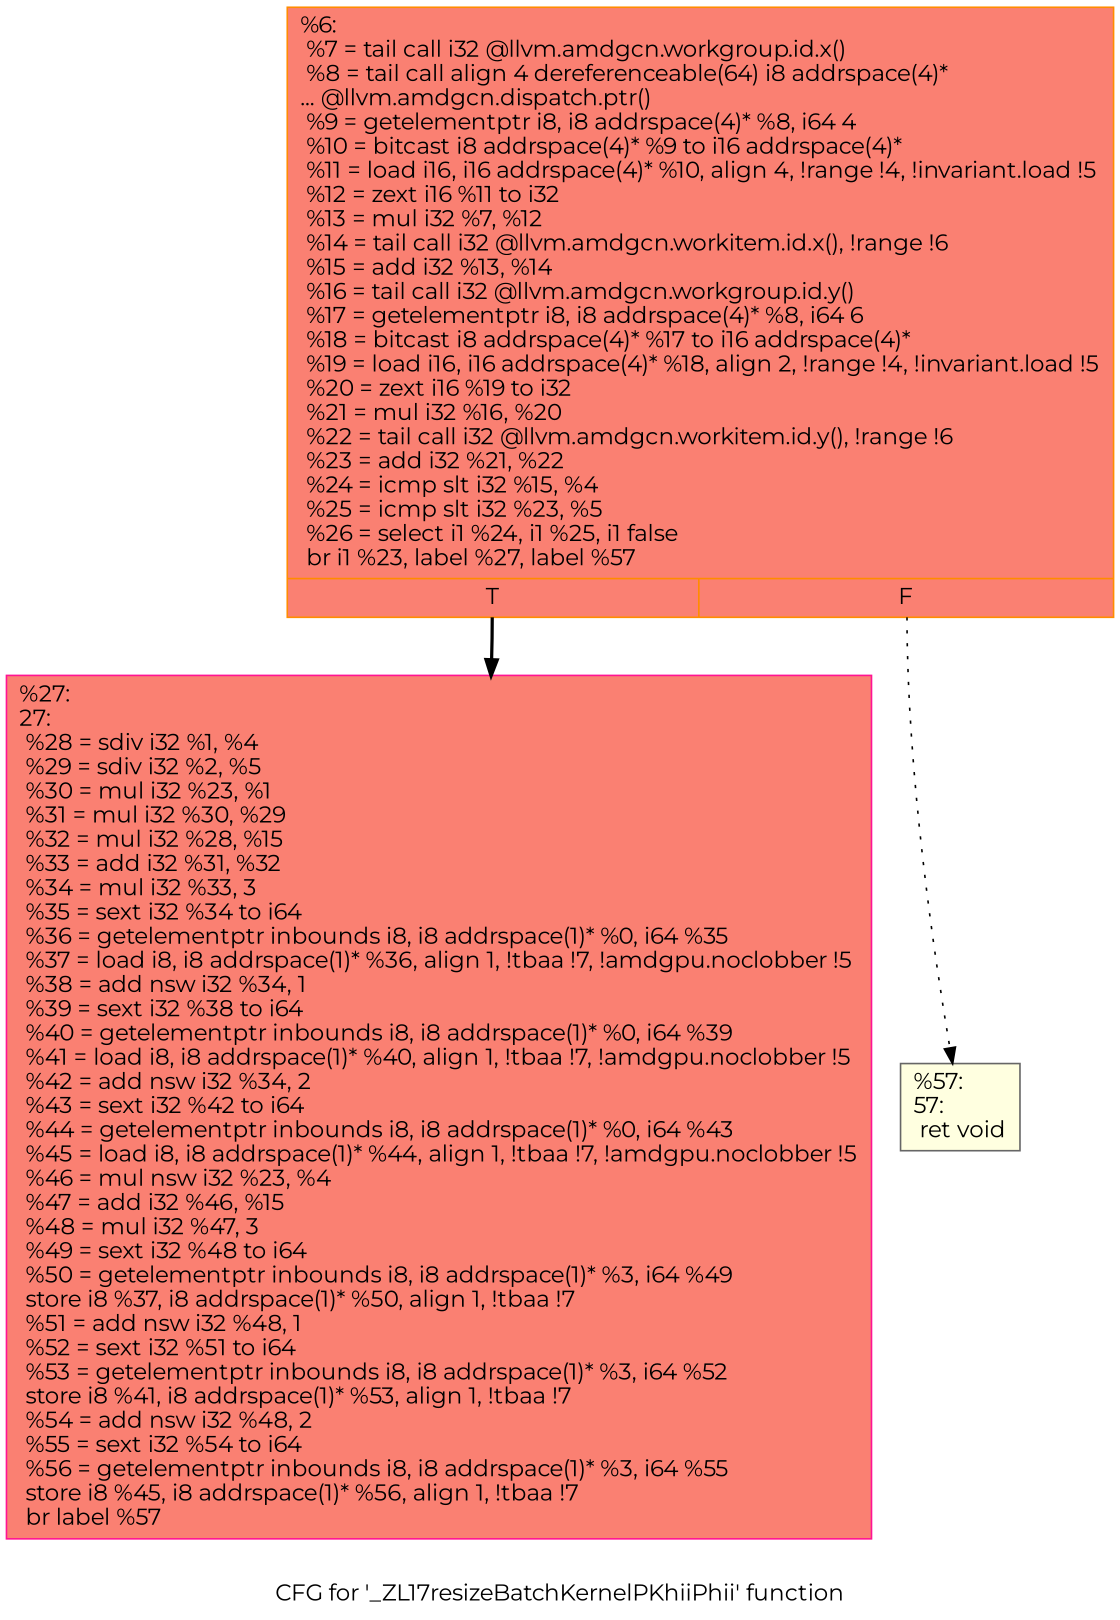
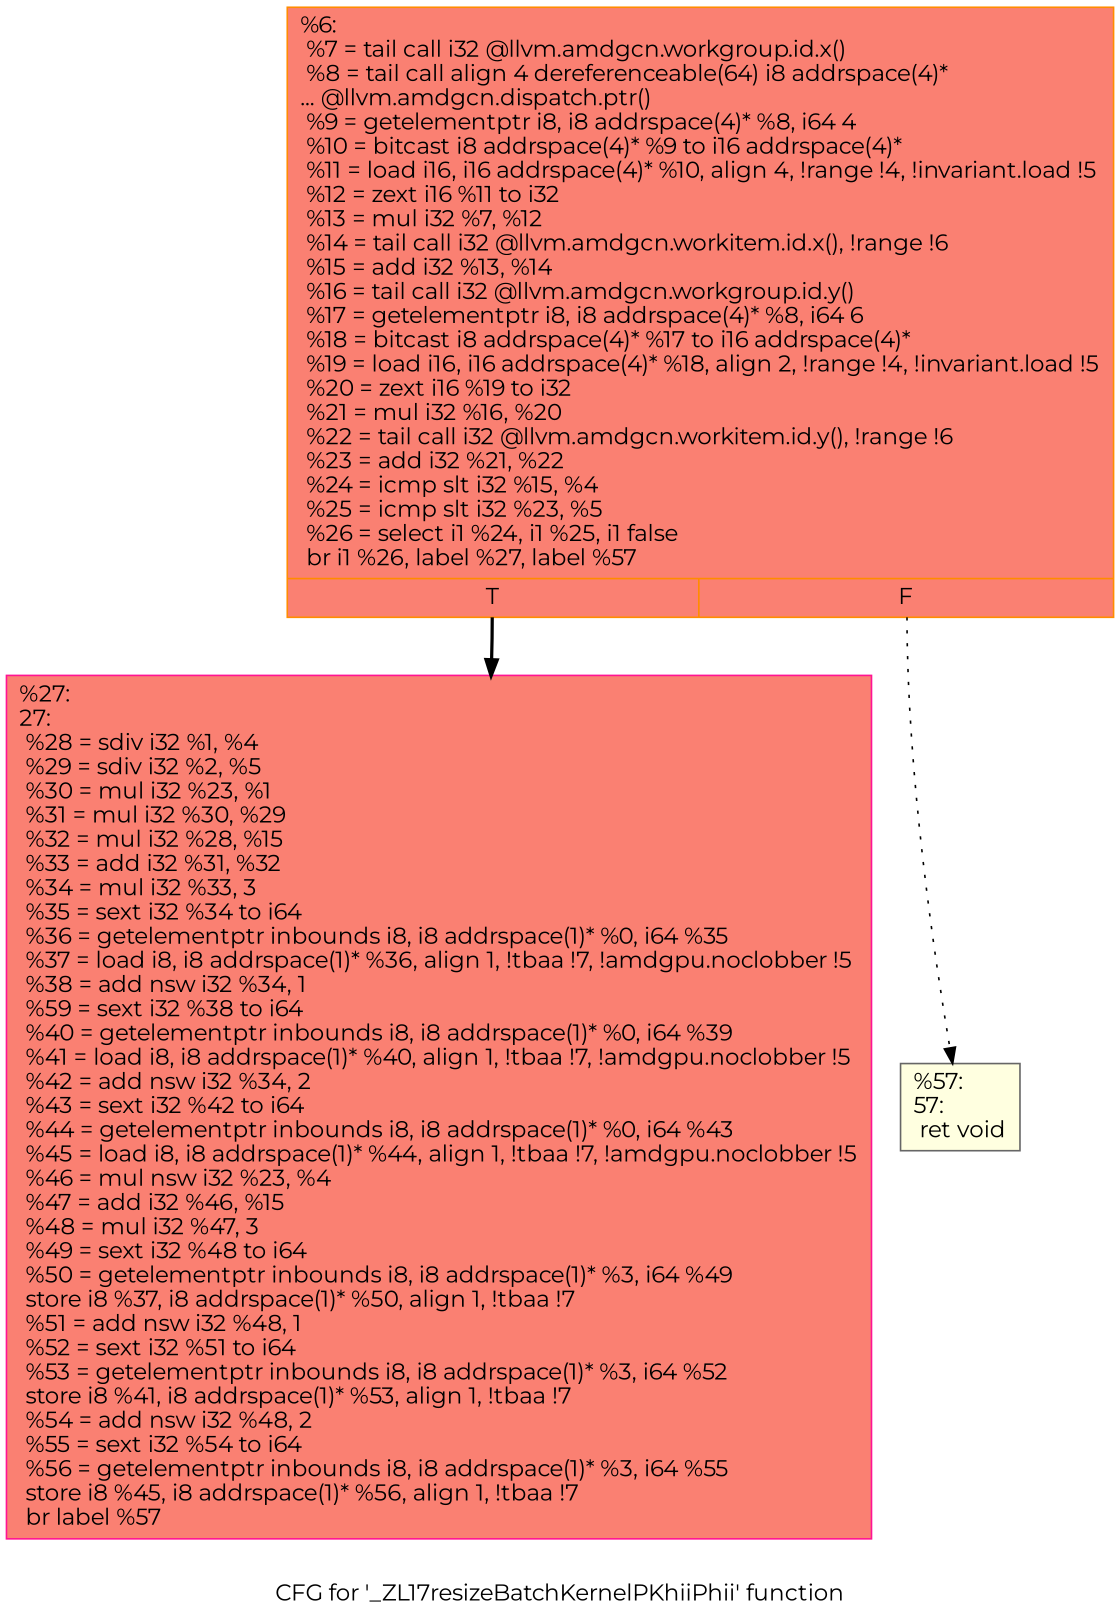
(468, 558) -> (469, 558)
(161, 1009) -> (161, 1009)
